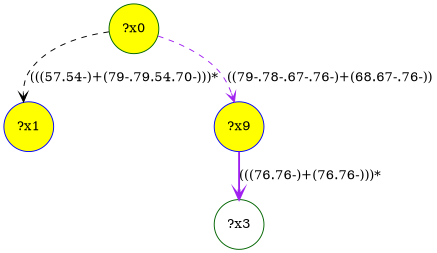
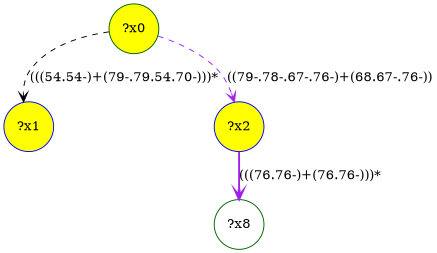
(124, 78) -> (124, 78)
(239, 127) -> (239, 127)
(239, 224) -> (239, 224)
